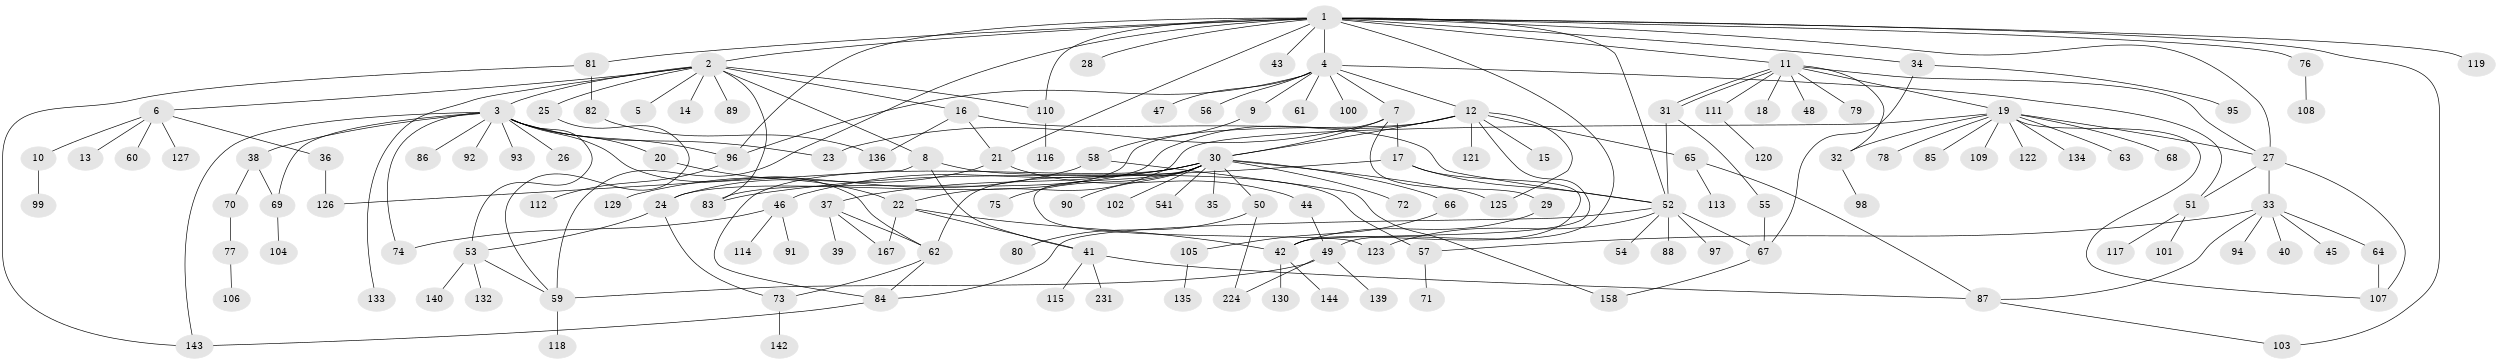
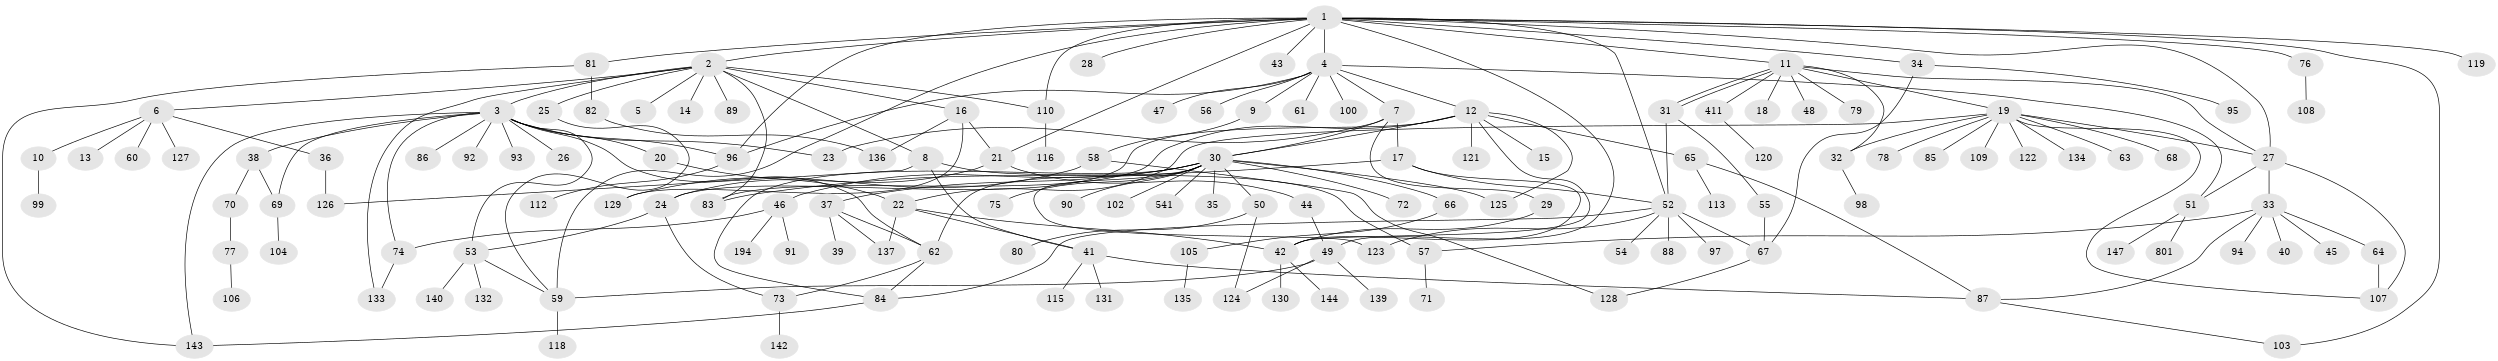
(1714, 112) -> (1714, 112)
(1390, 138) -> (834, 193)
(743, 253) -> (743, 253)
(886, 253) -> (886, 253)
(2116, 253) -> (2116, 253)
(2165, 253) -> (2165, 253)
none -> (388, 276)
(1104, 300) -> (1104, 300)
(1232, 300) -> (1232, 300)
(1609, 300) -> (1609, 300)
